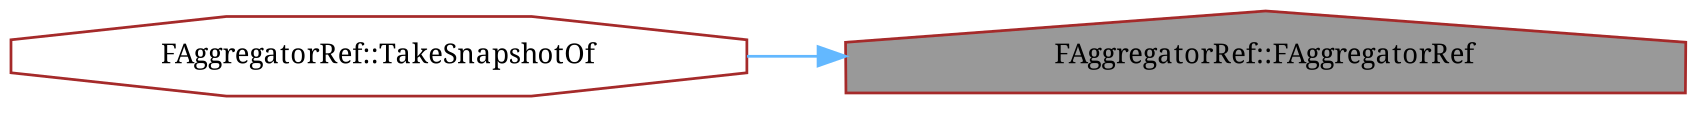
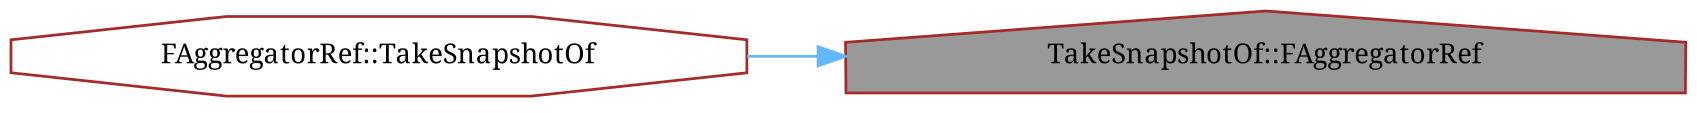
(1266, 56) -> (1266, 56)
